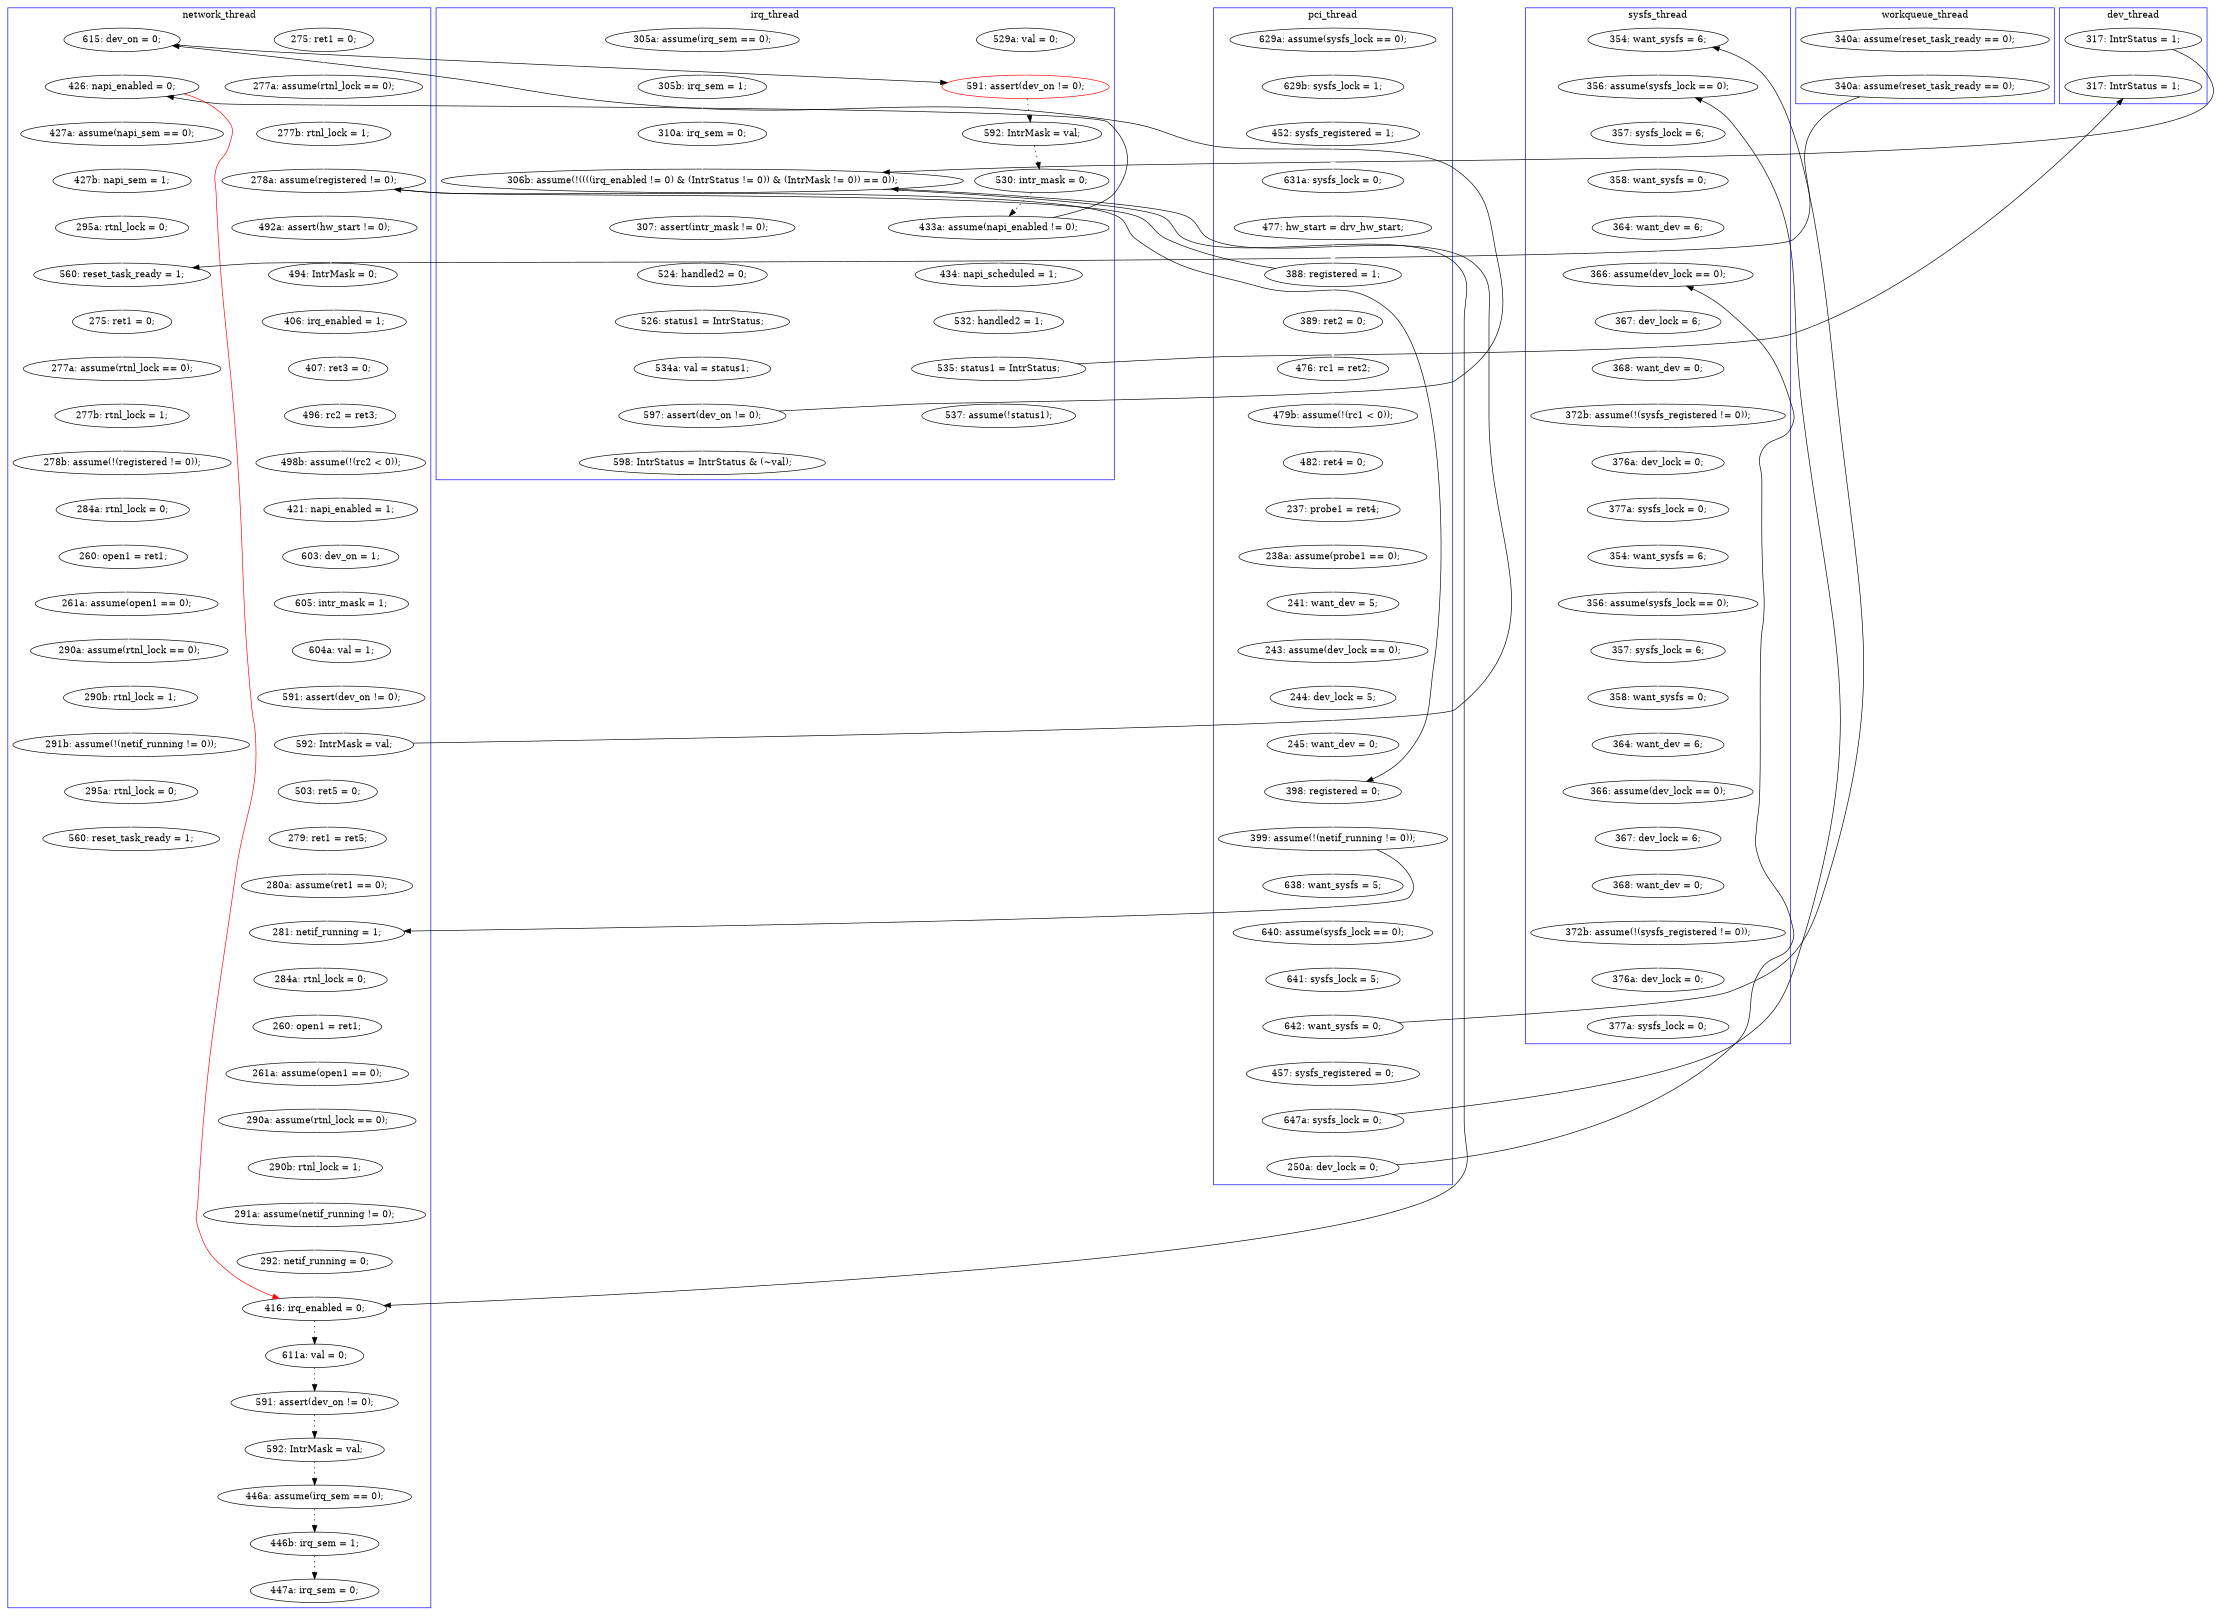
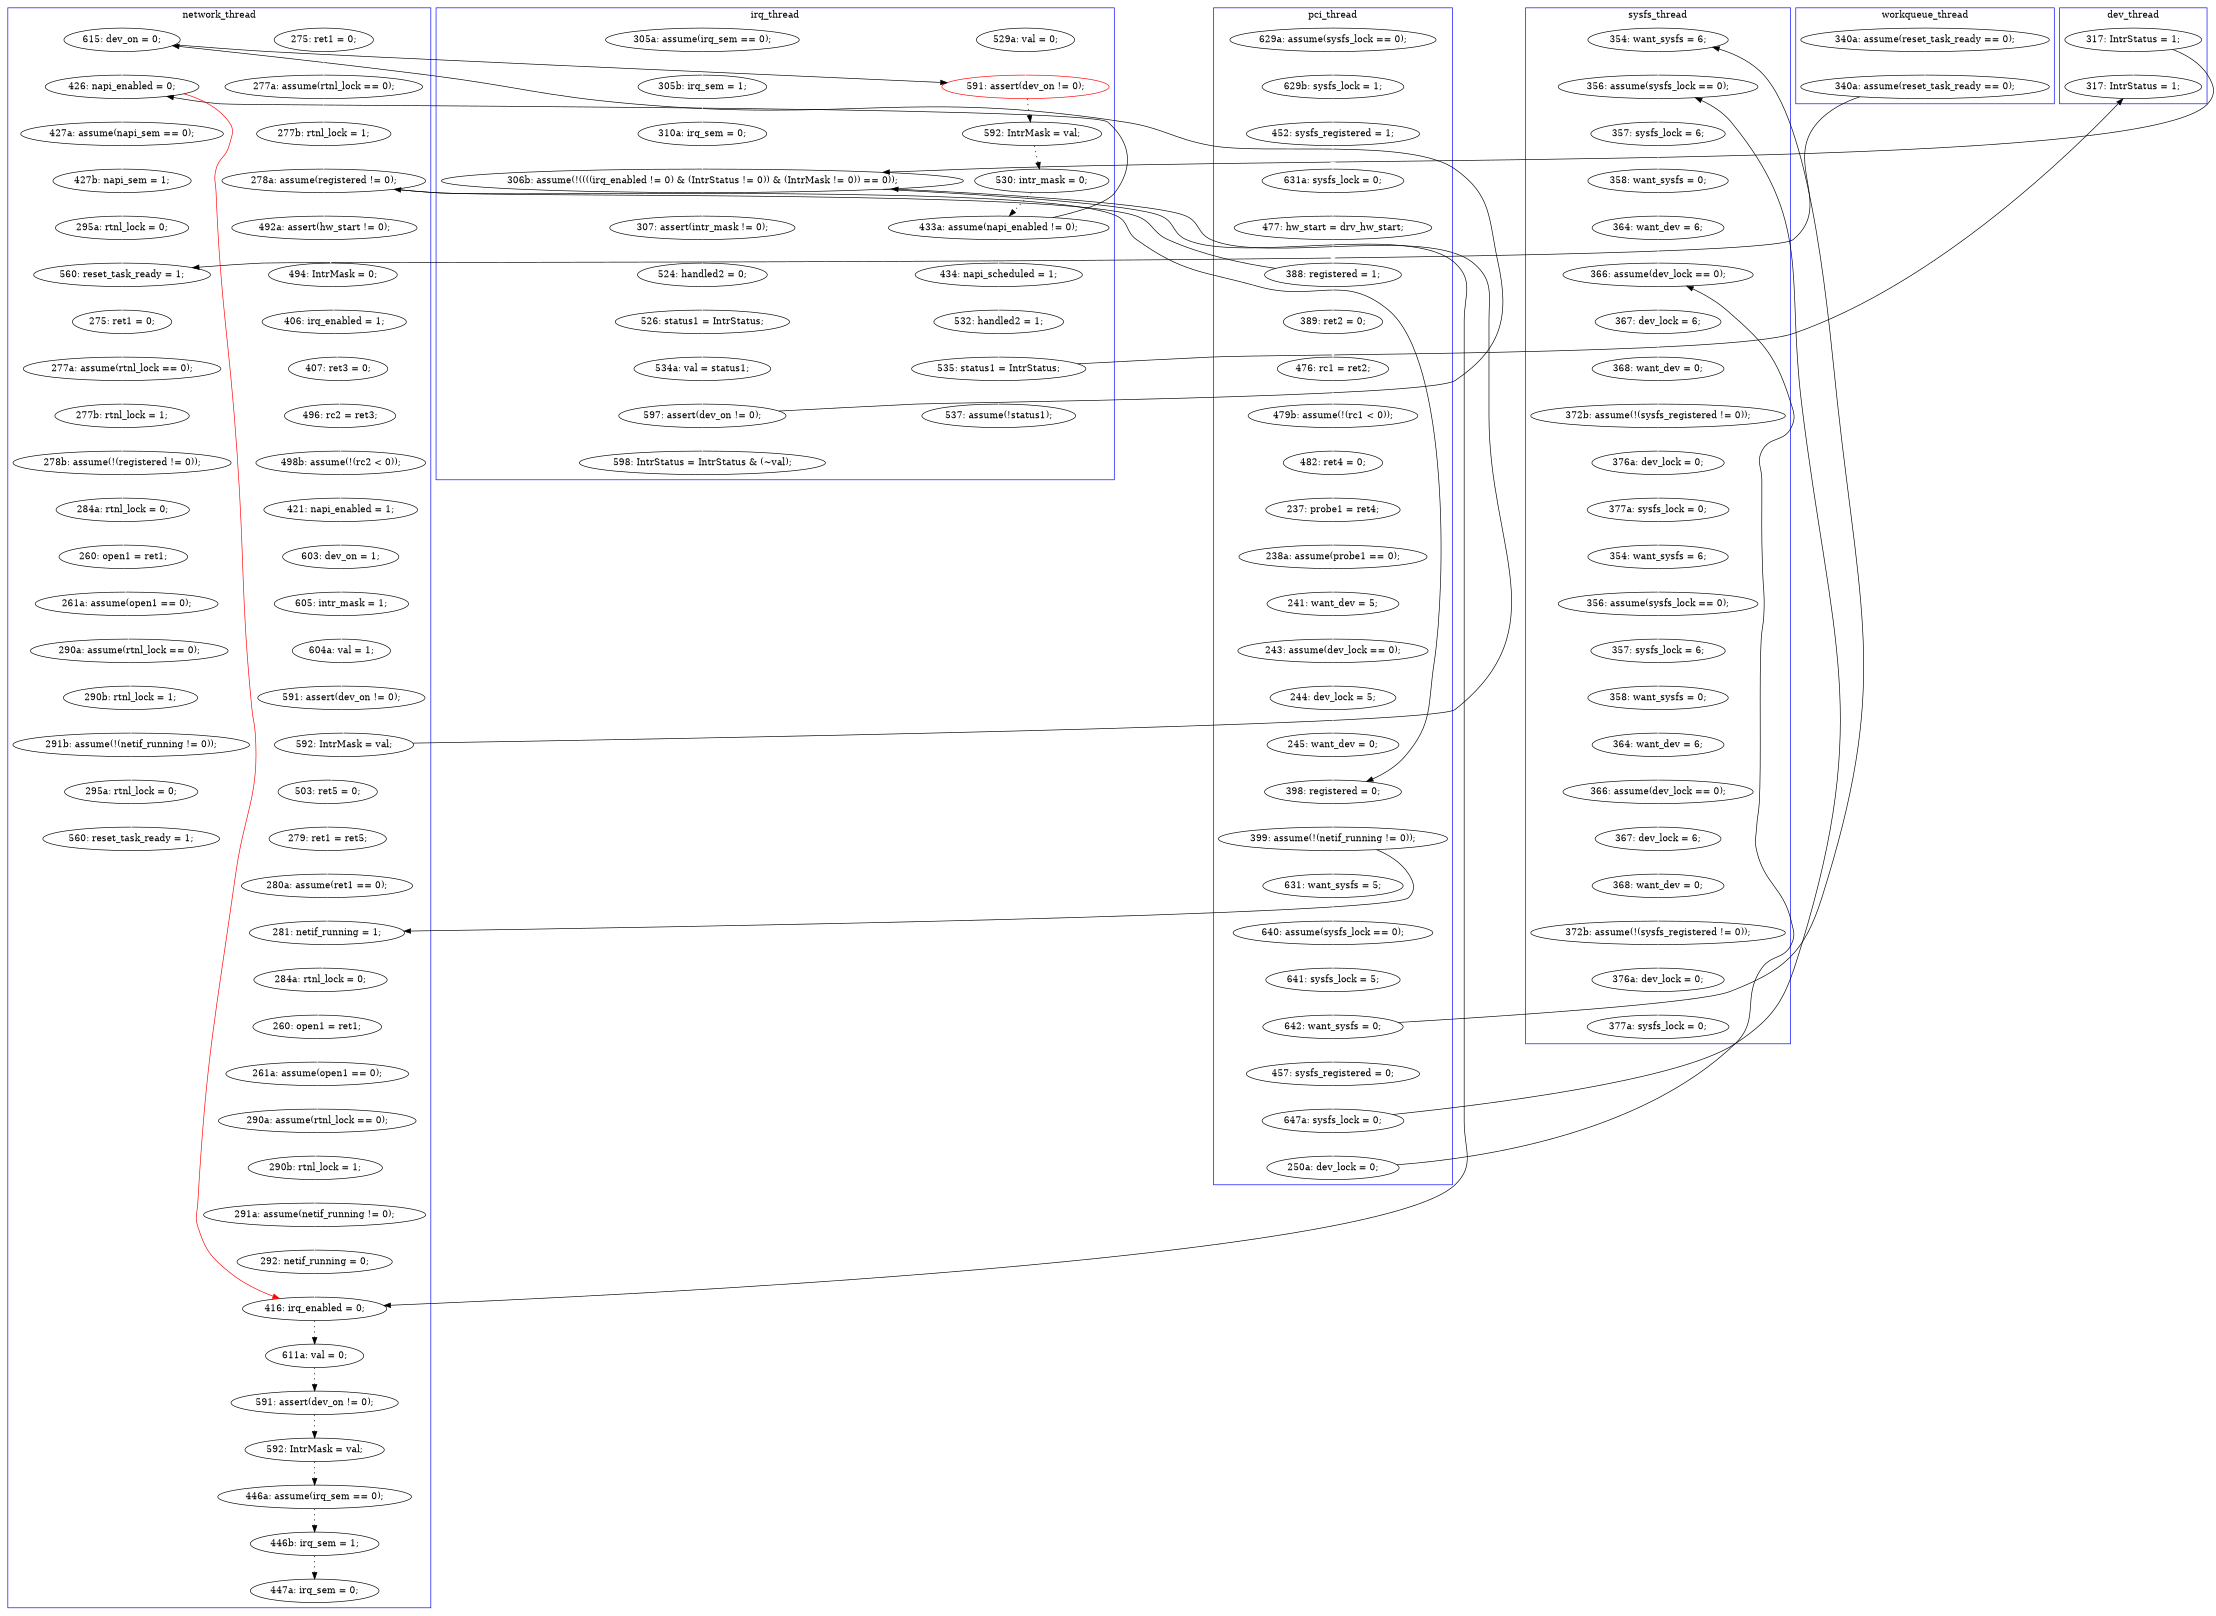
(1333, 886) -> (1333, 886)
